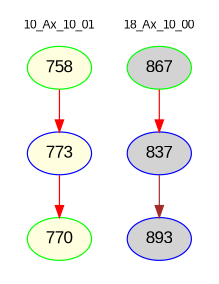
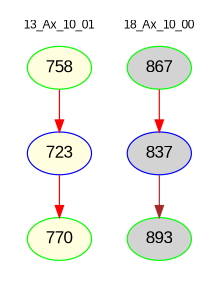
(59, 26) -> (59, 26)
(59, 153) -> (59, 153)
(159, 239) -> (159, 239)
